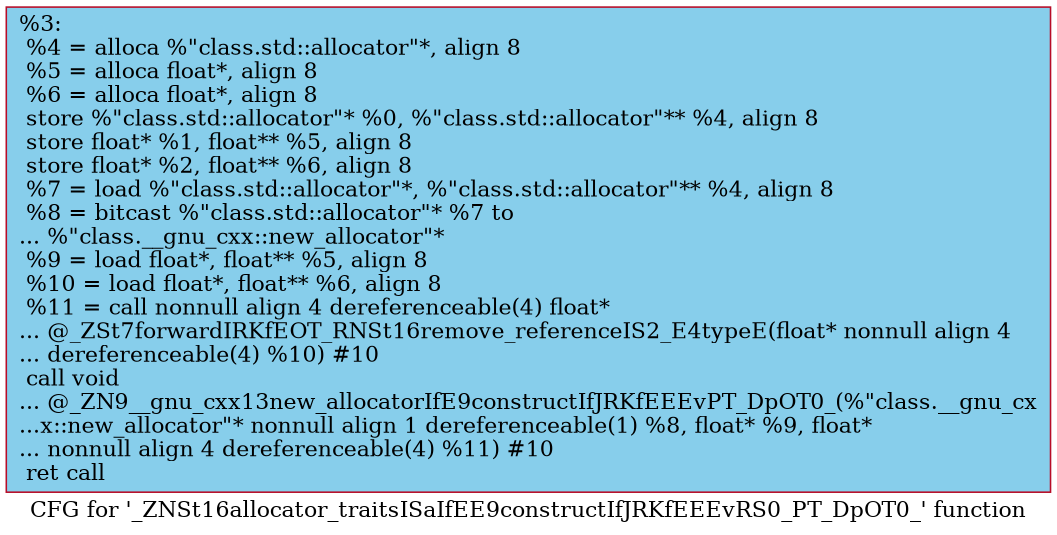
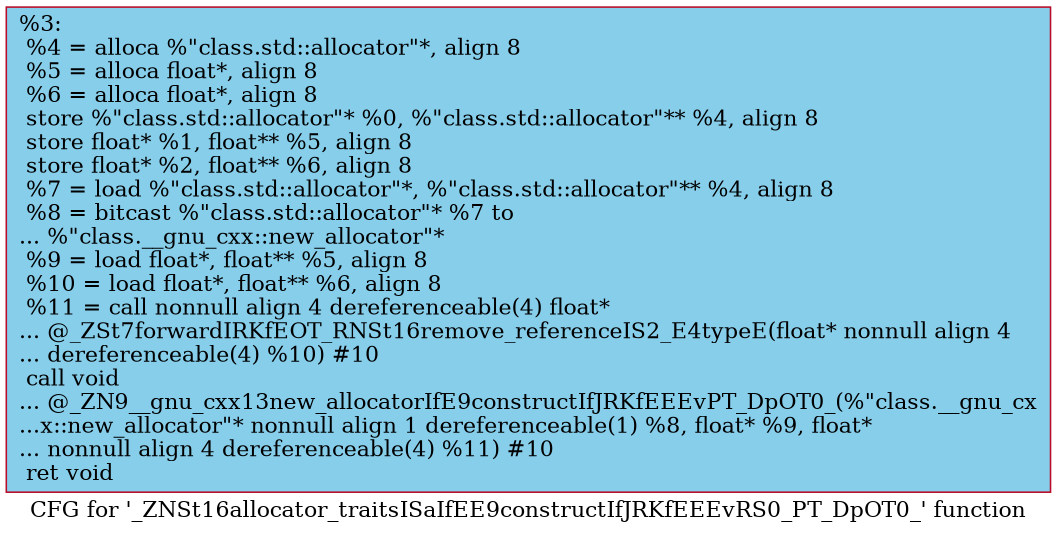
(62, 473) -> (67, 473)
